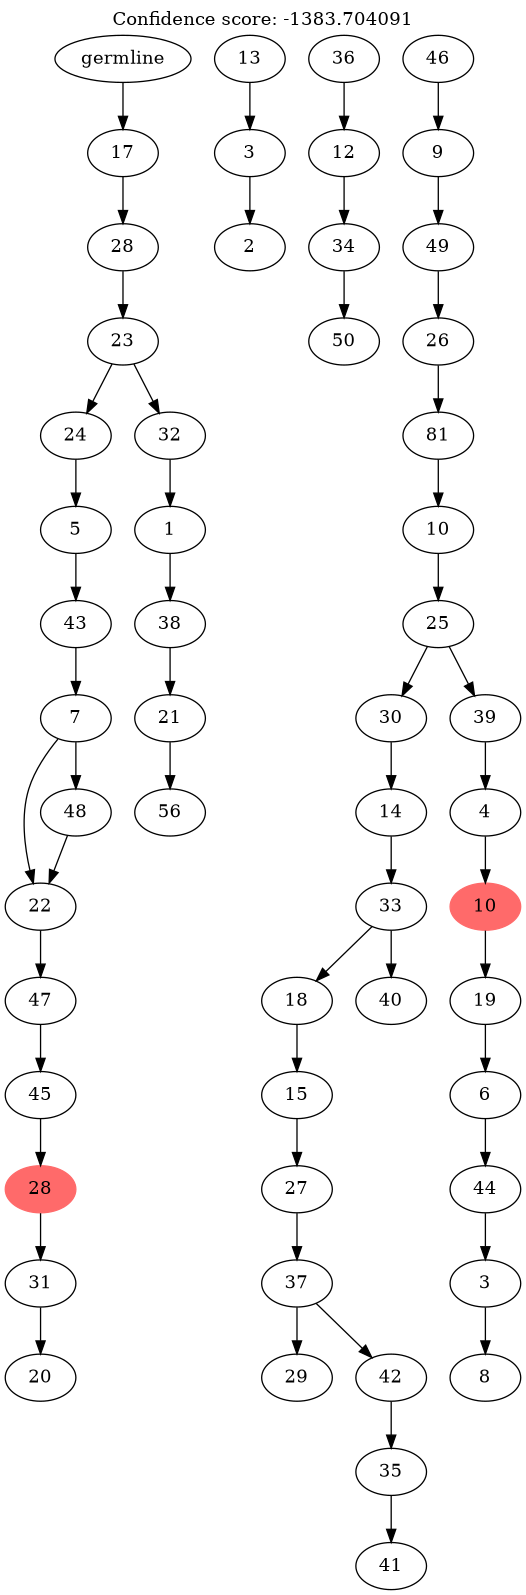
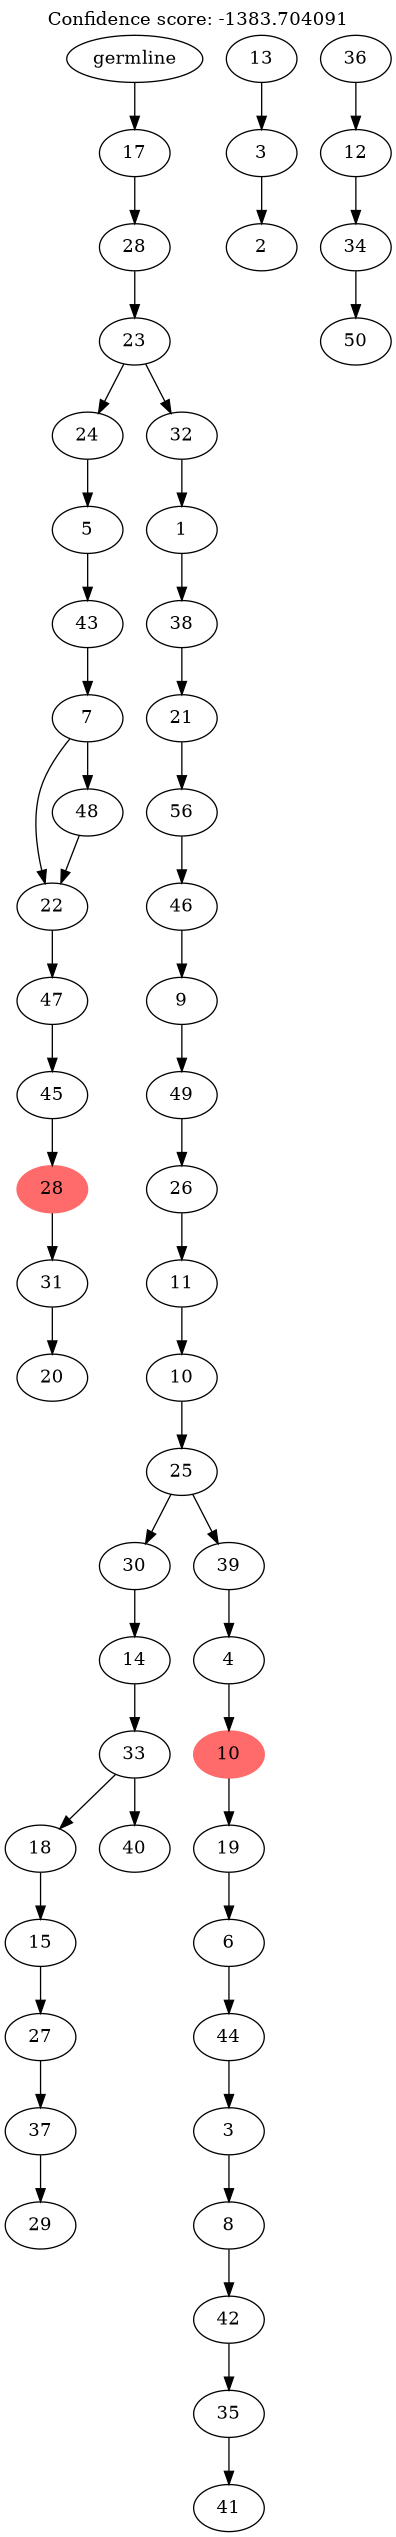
(438, 436) -> (182, 1283)
none -> (182, 853)
(339, 1326) -> (229, 2266)
